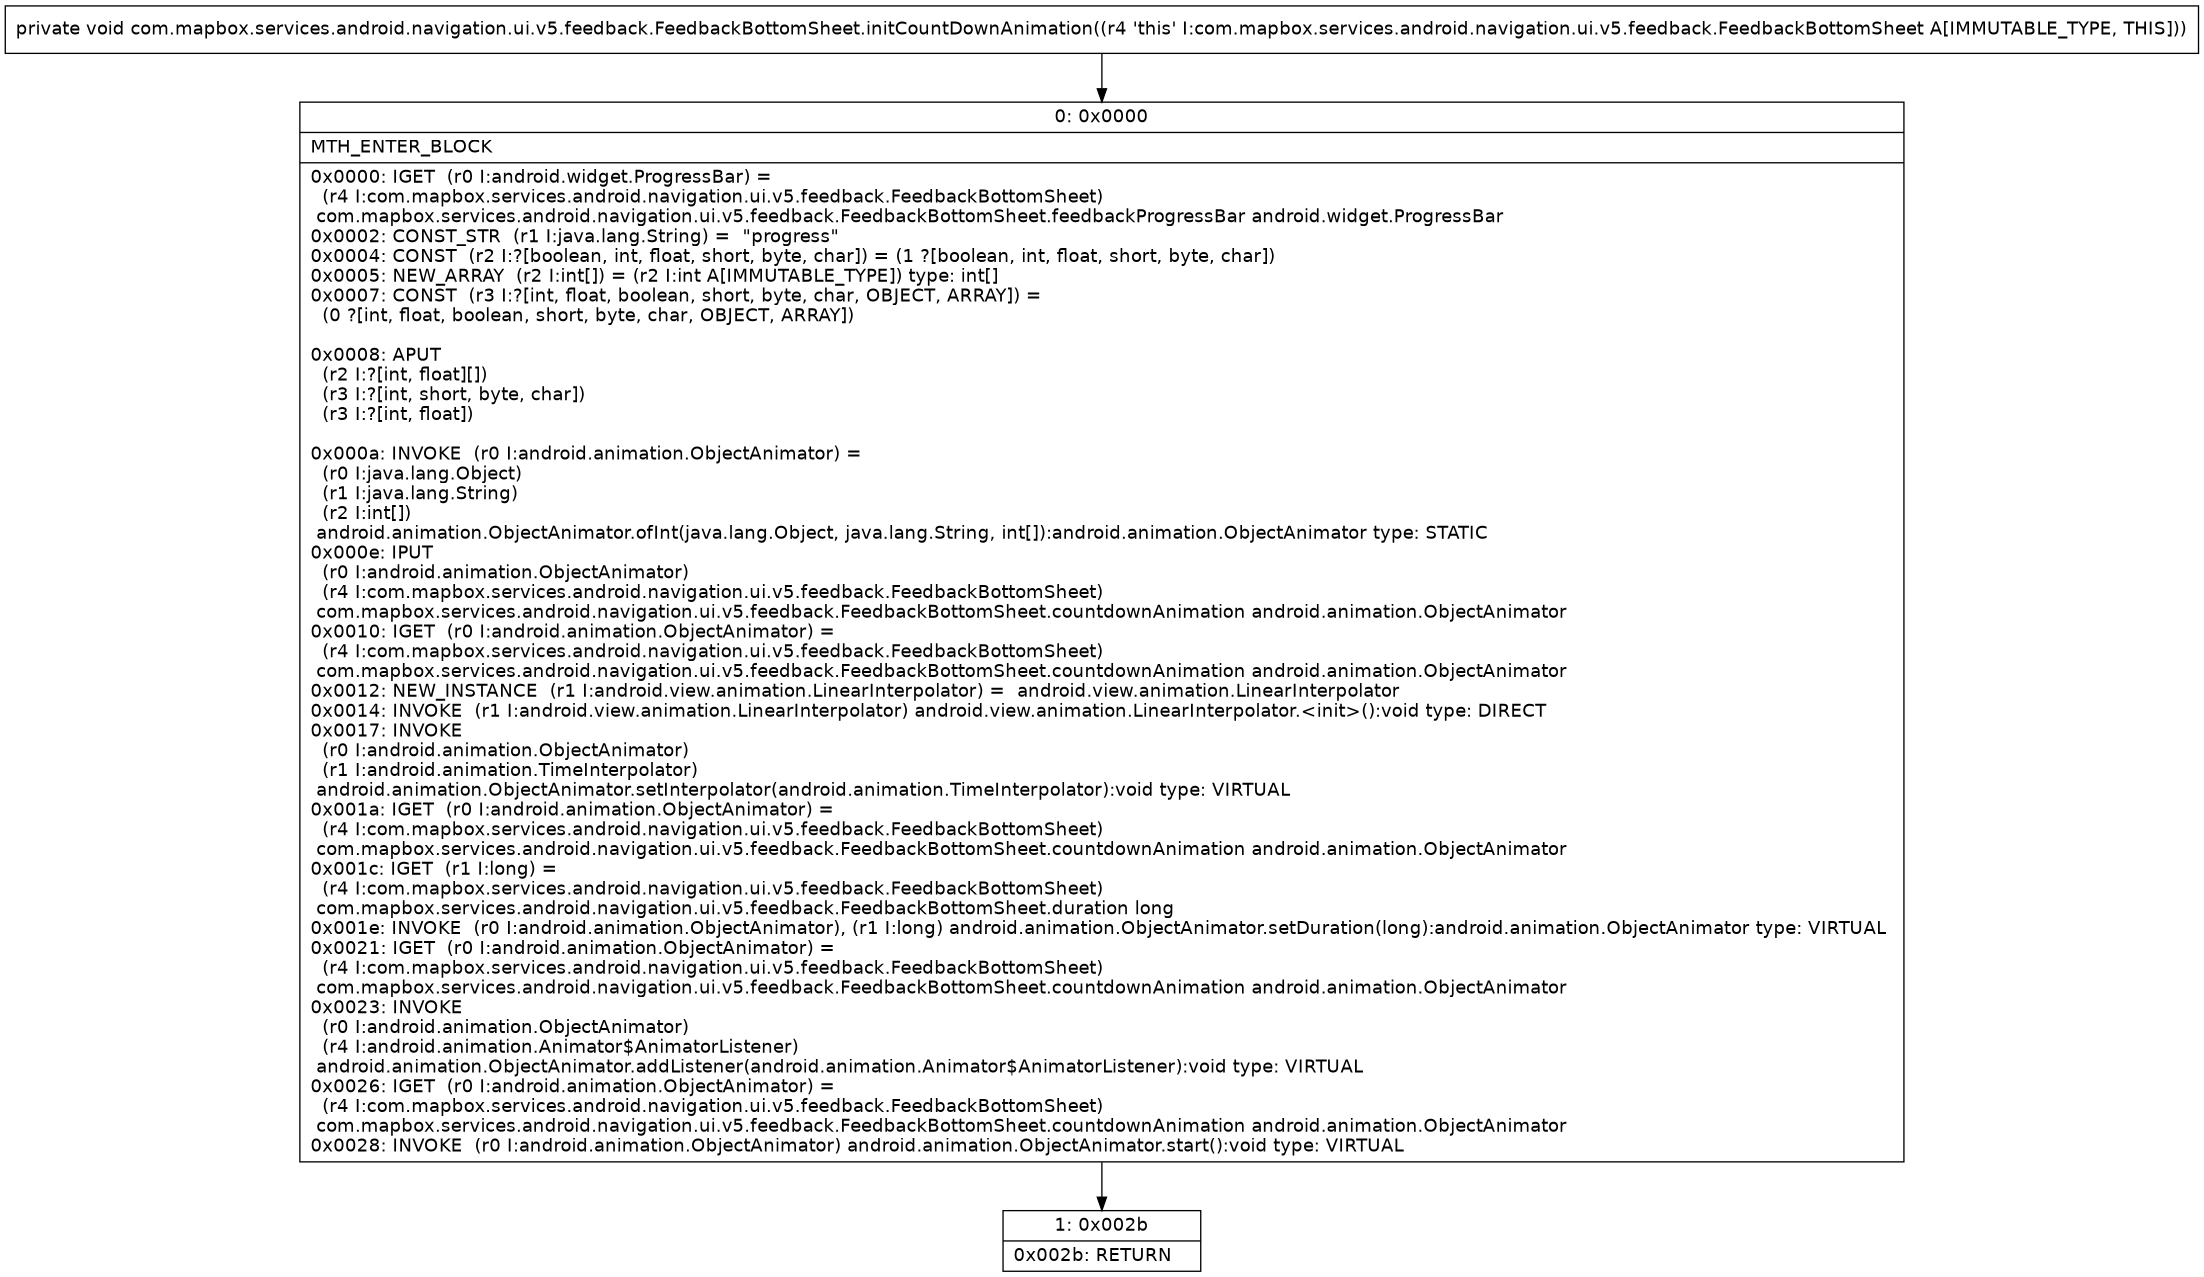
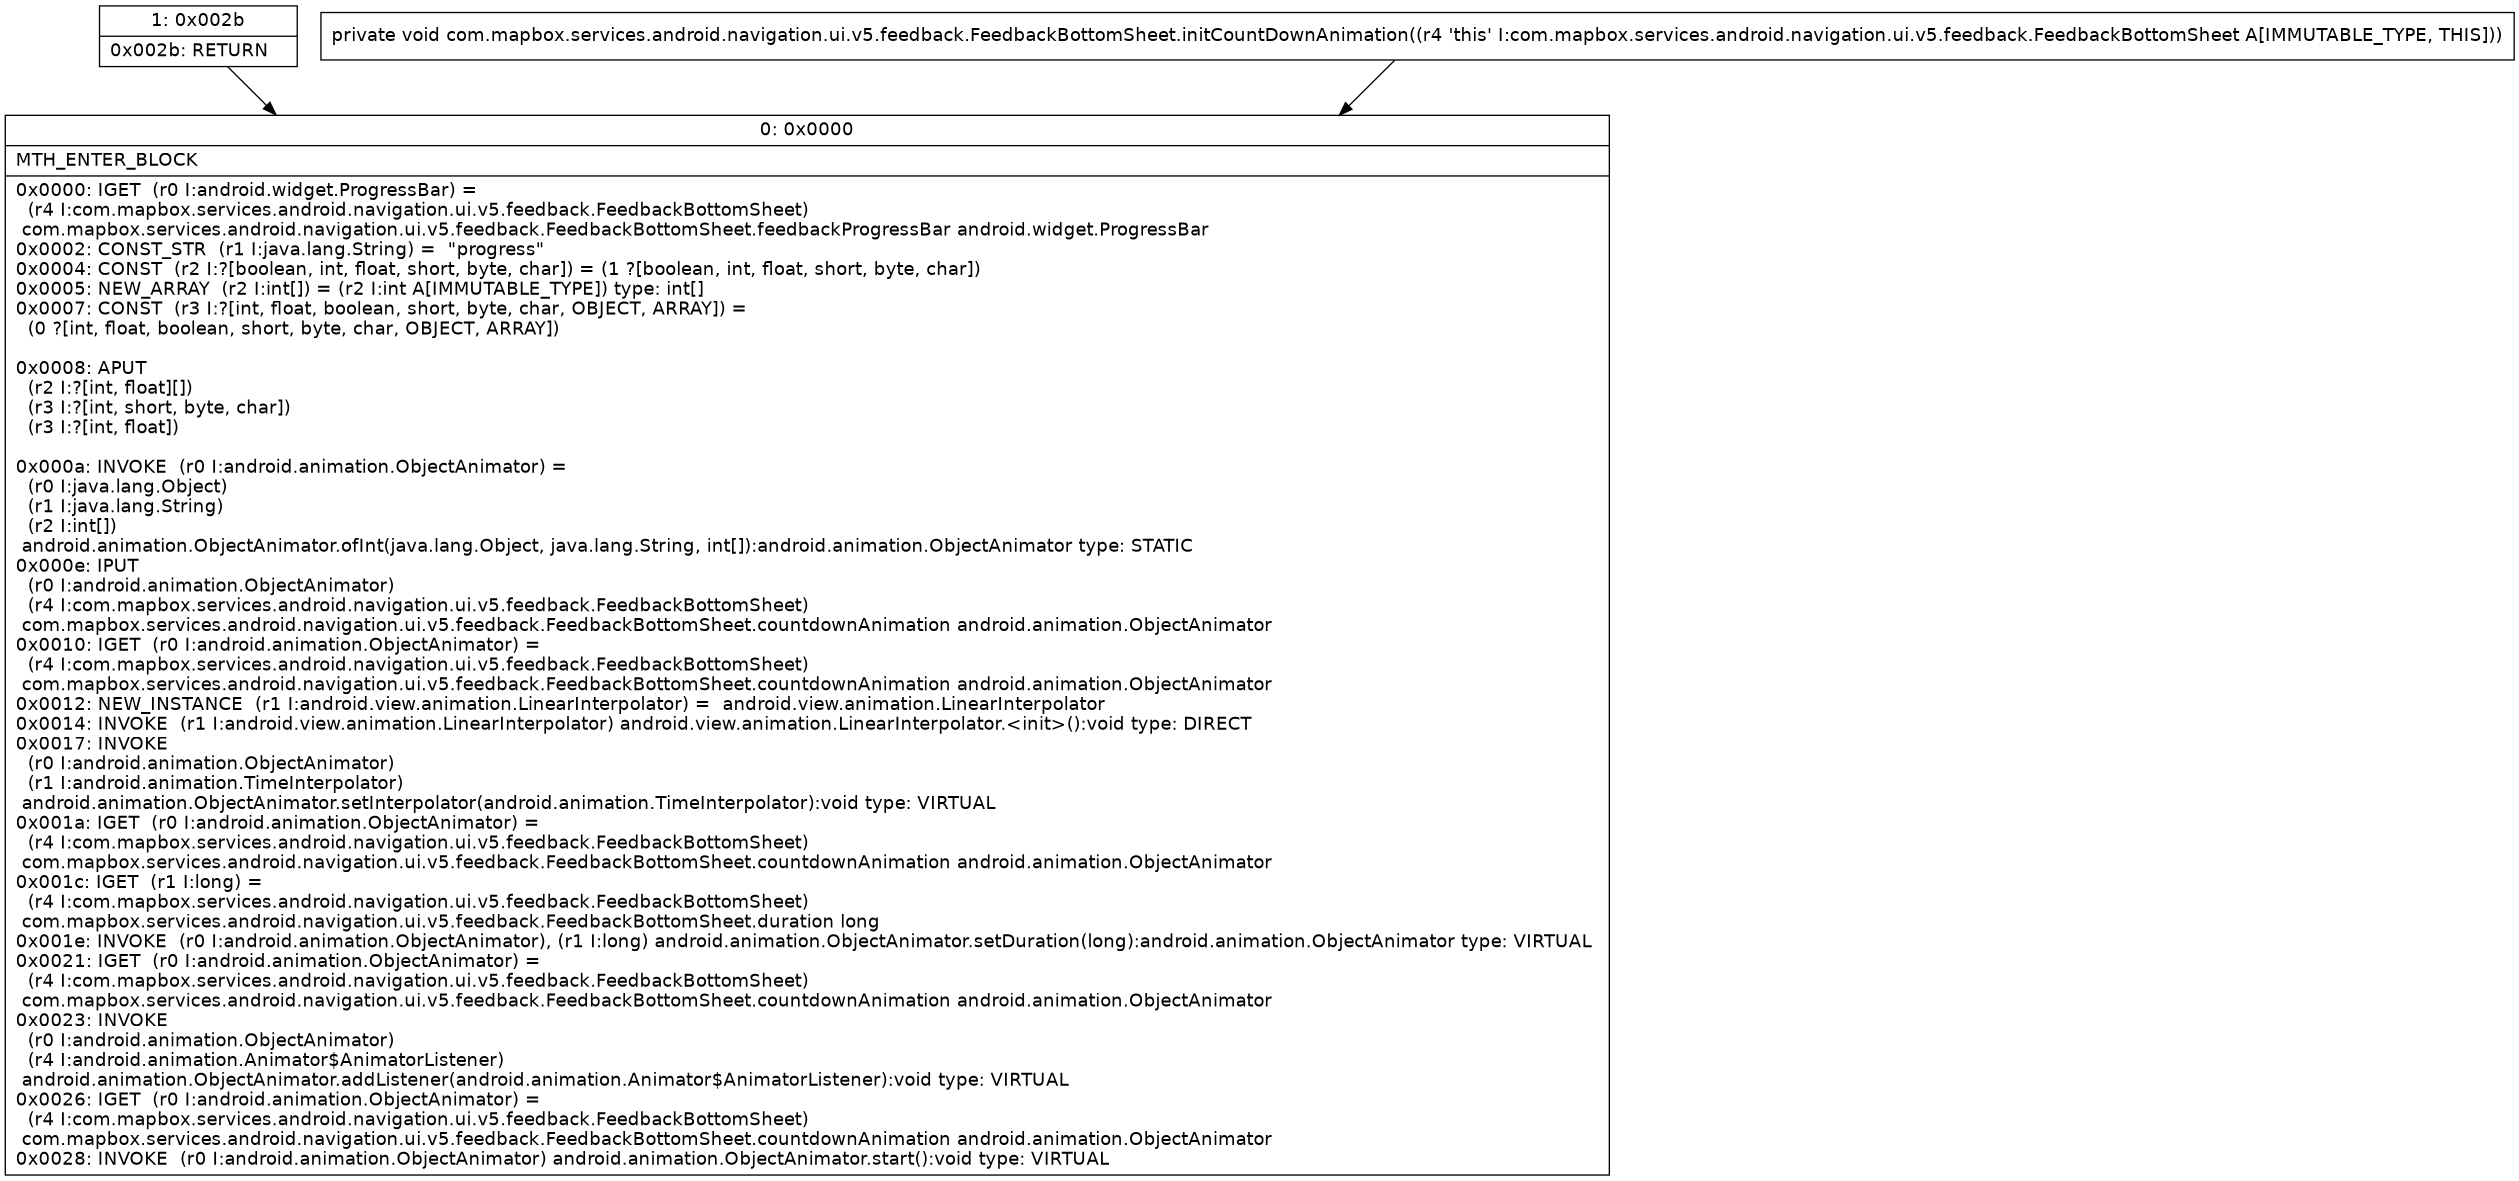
(1102, 1180) -> (247, 86)
